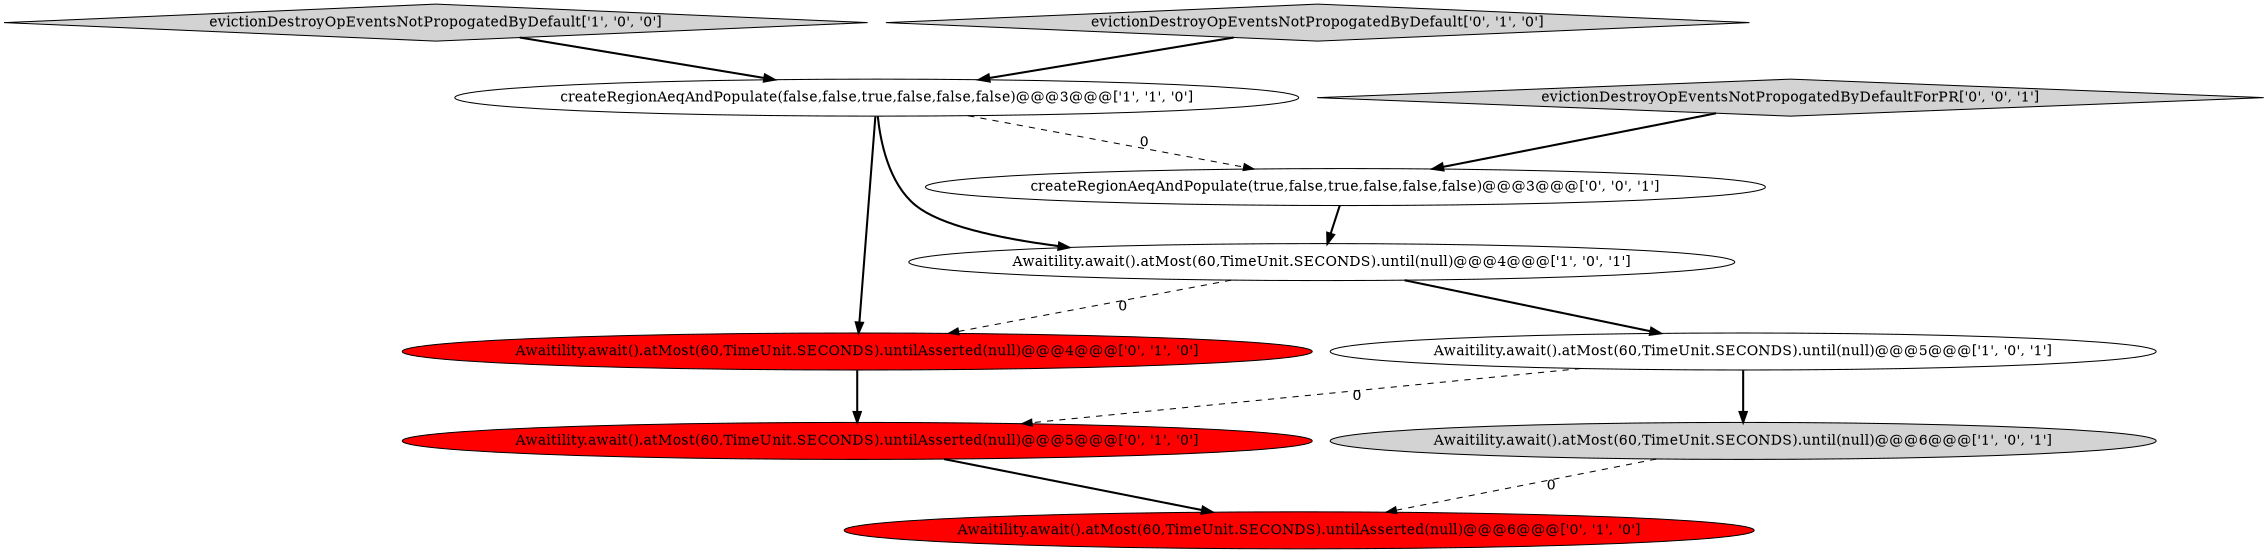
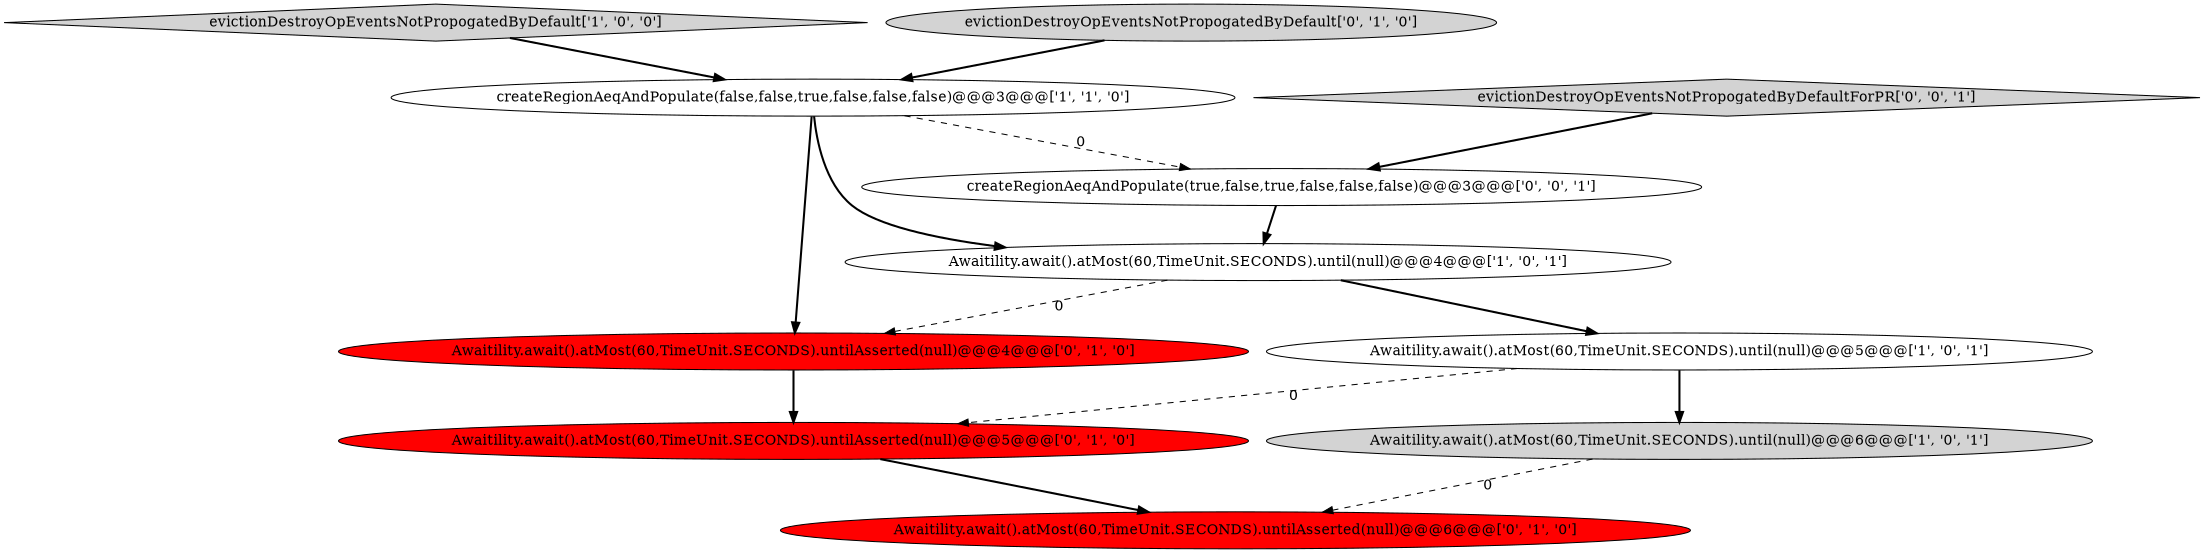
(1318, 23) -> (1191, 23)
